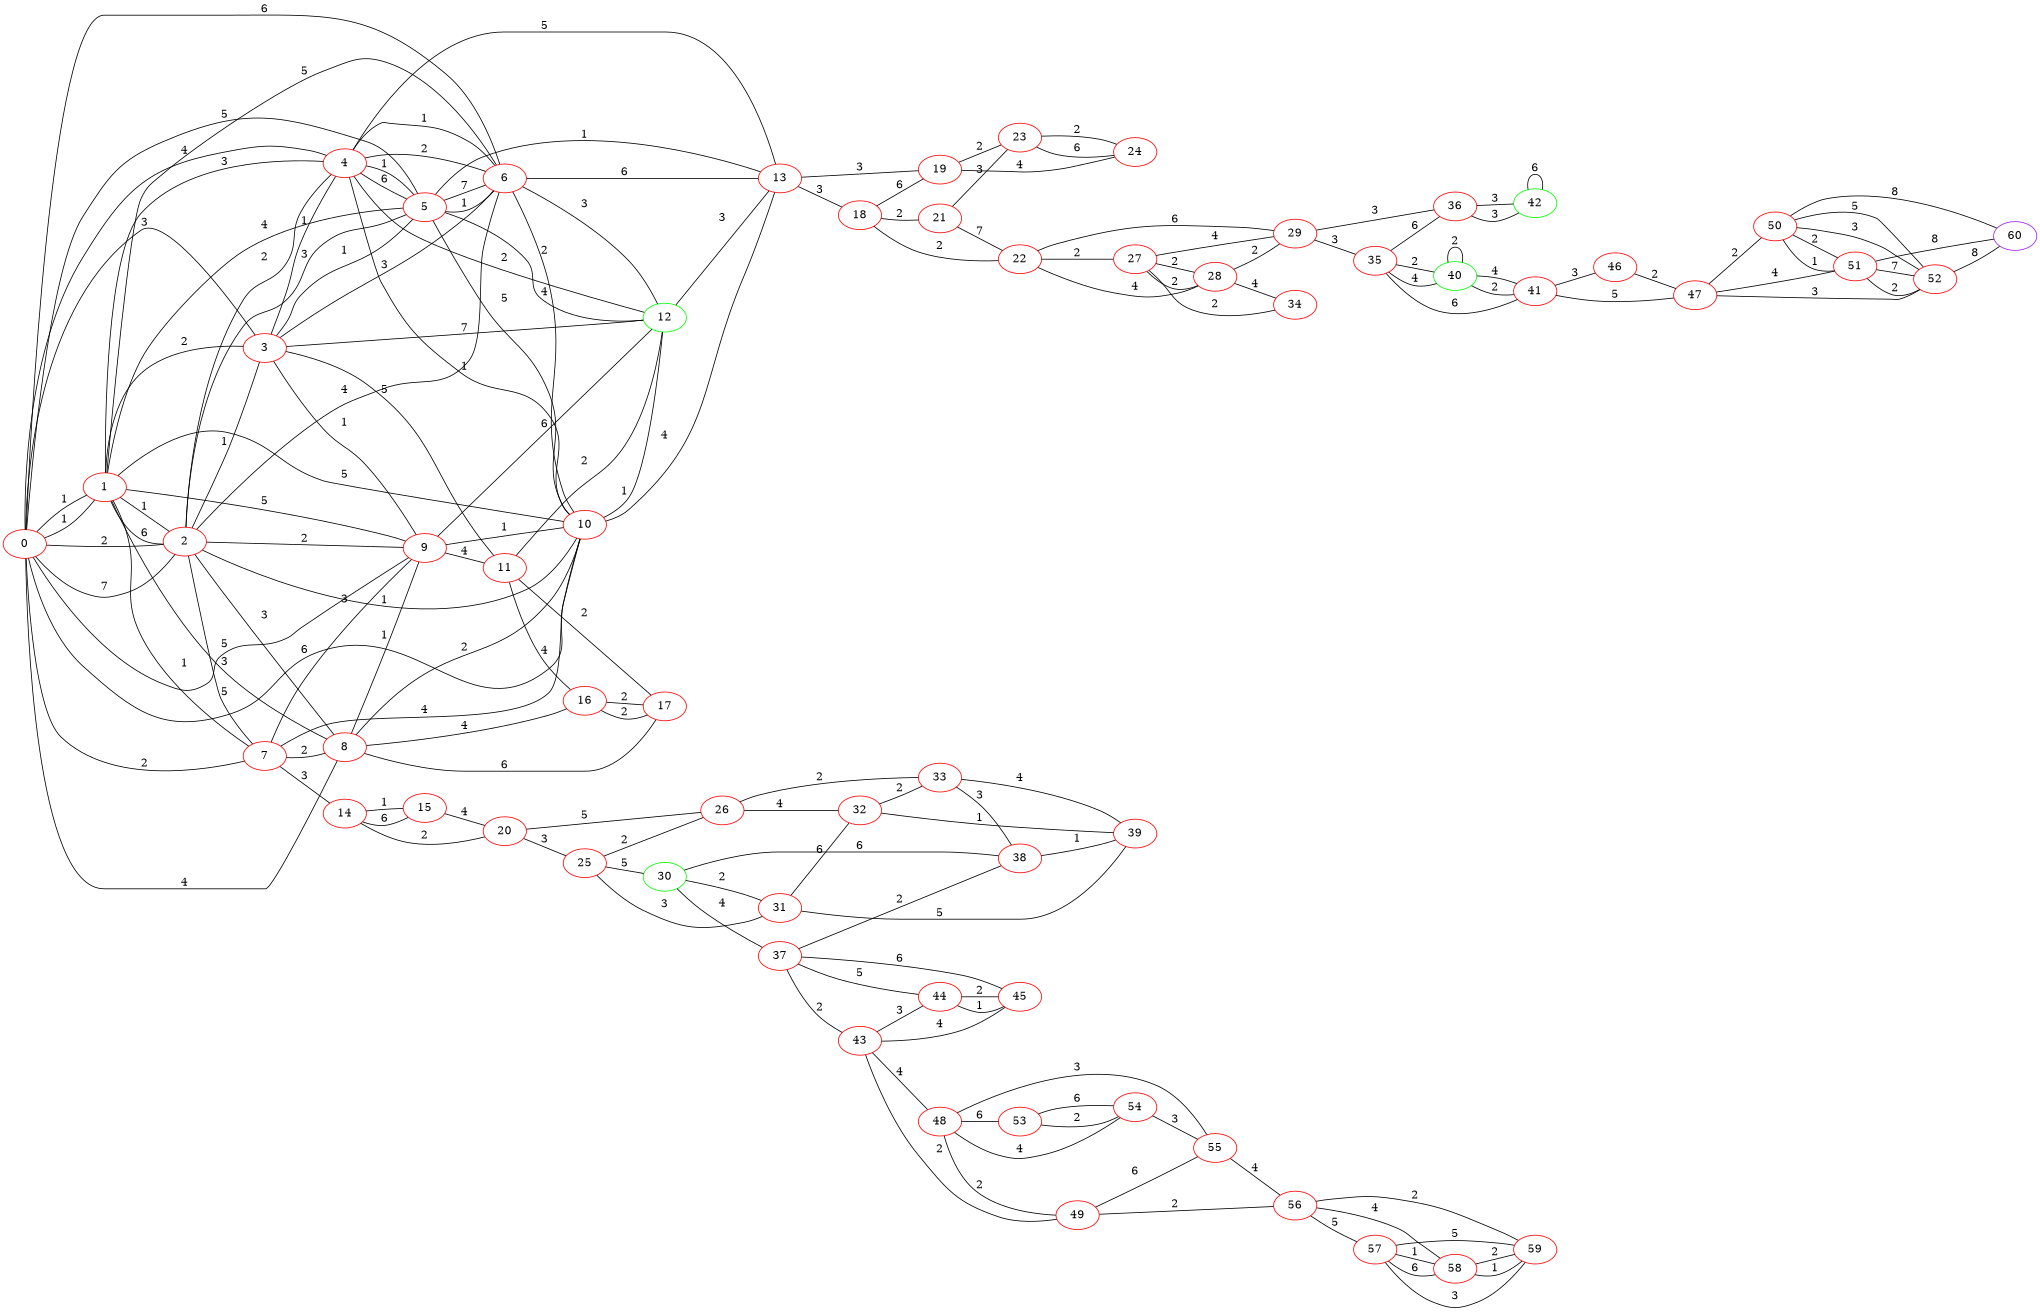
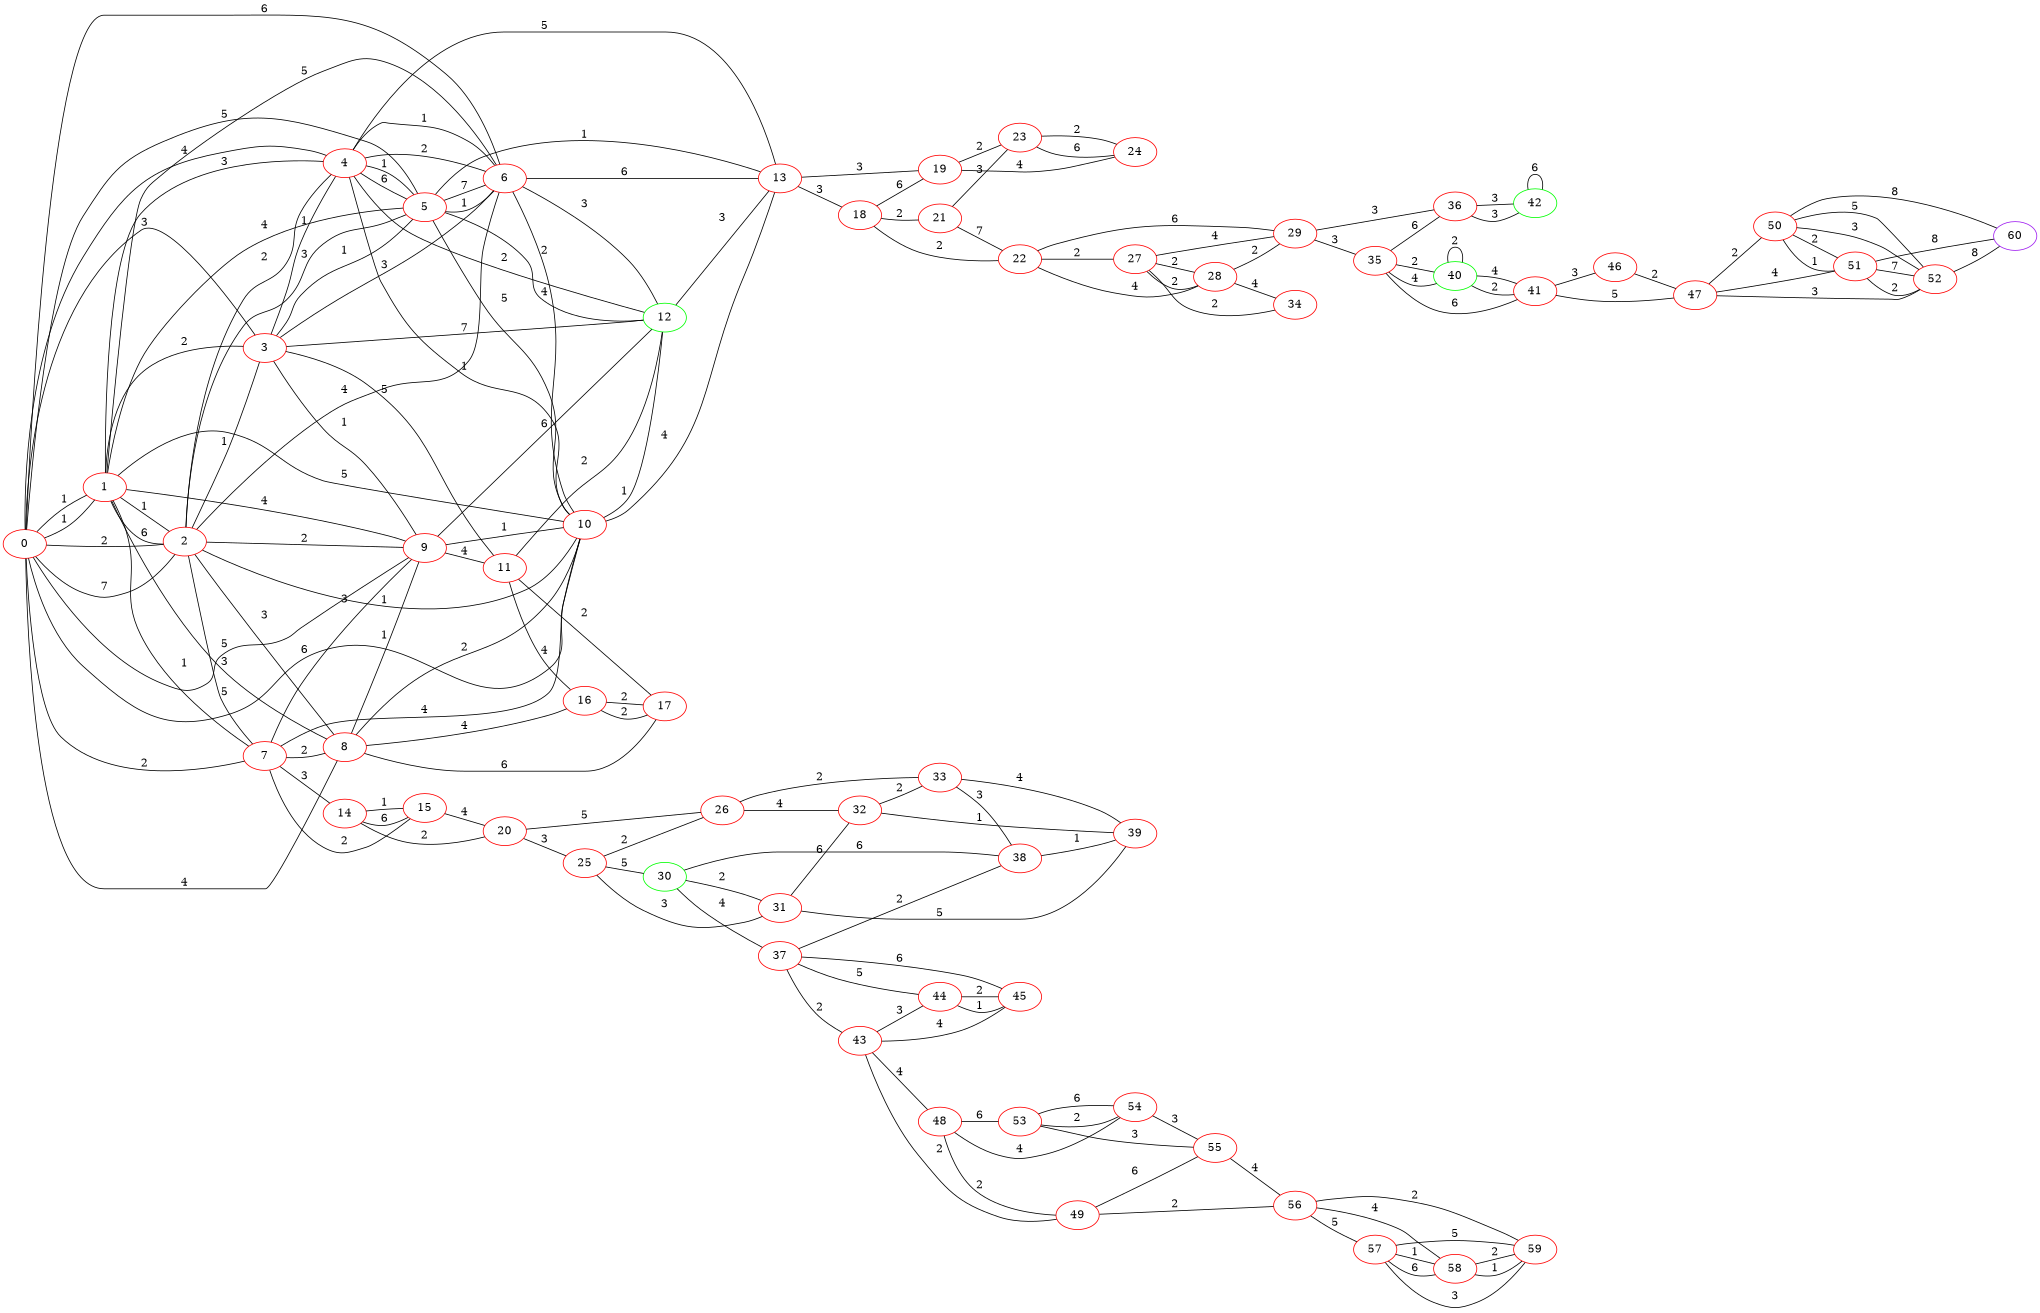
(265, 501) -> (265, 501)
none -> (324, 848)
(1090, 1075) -> (1116, 1141)
